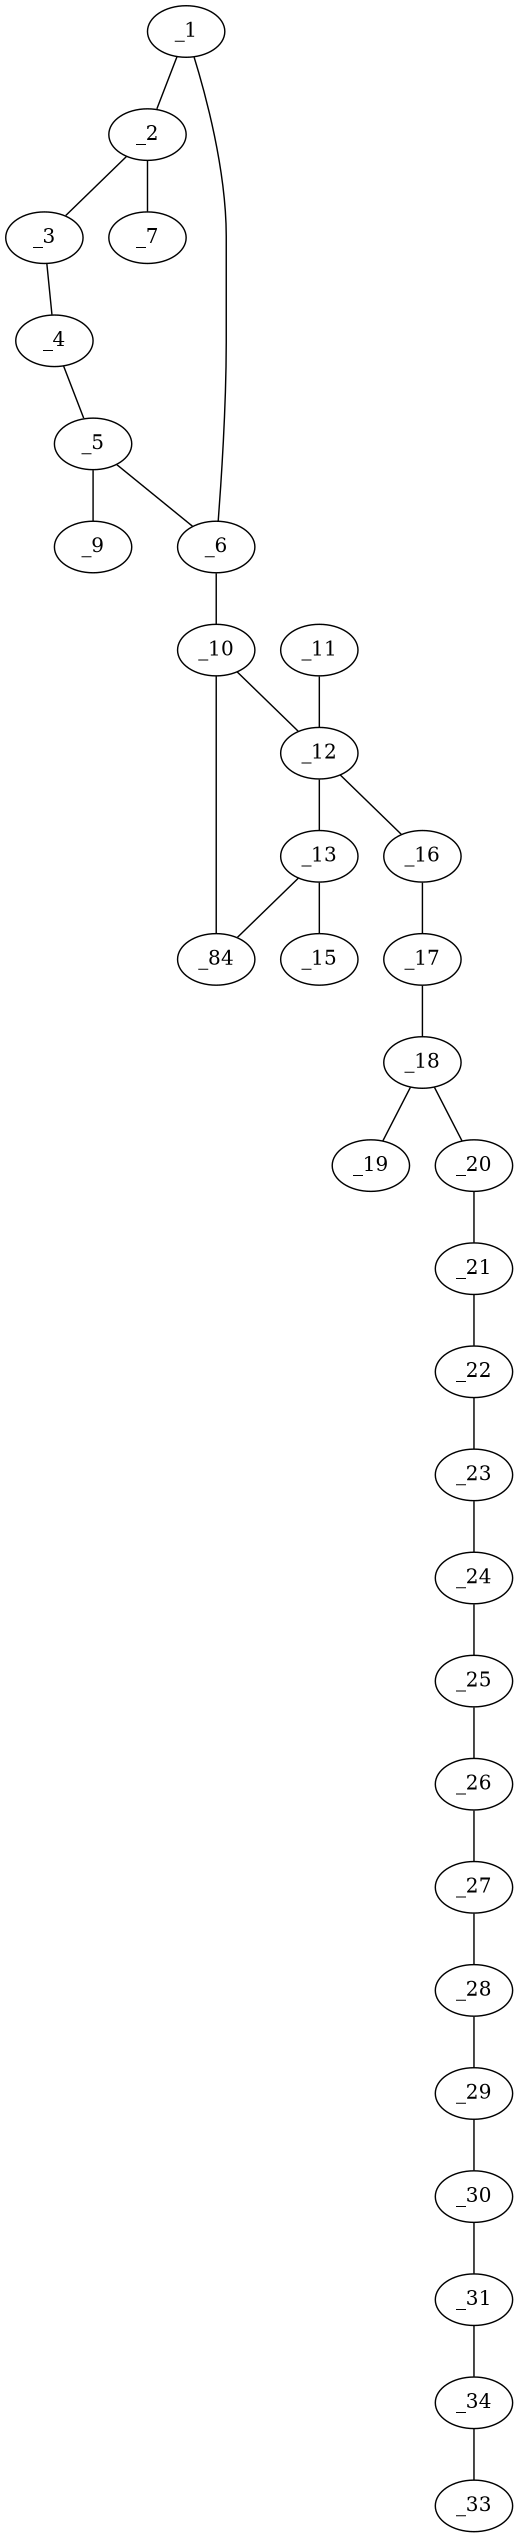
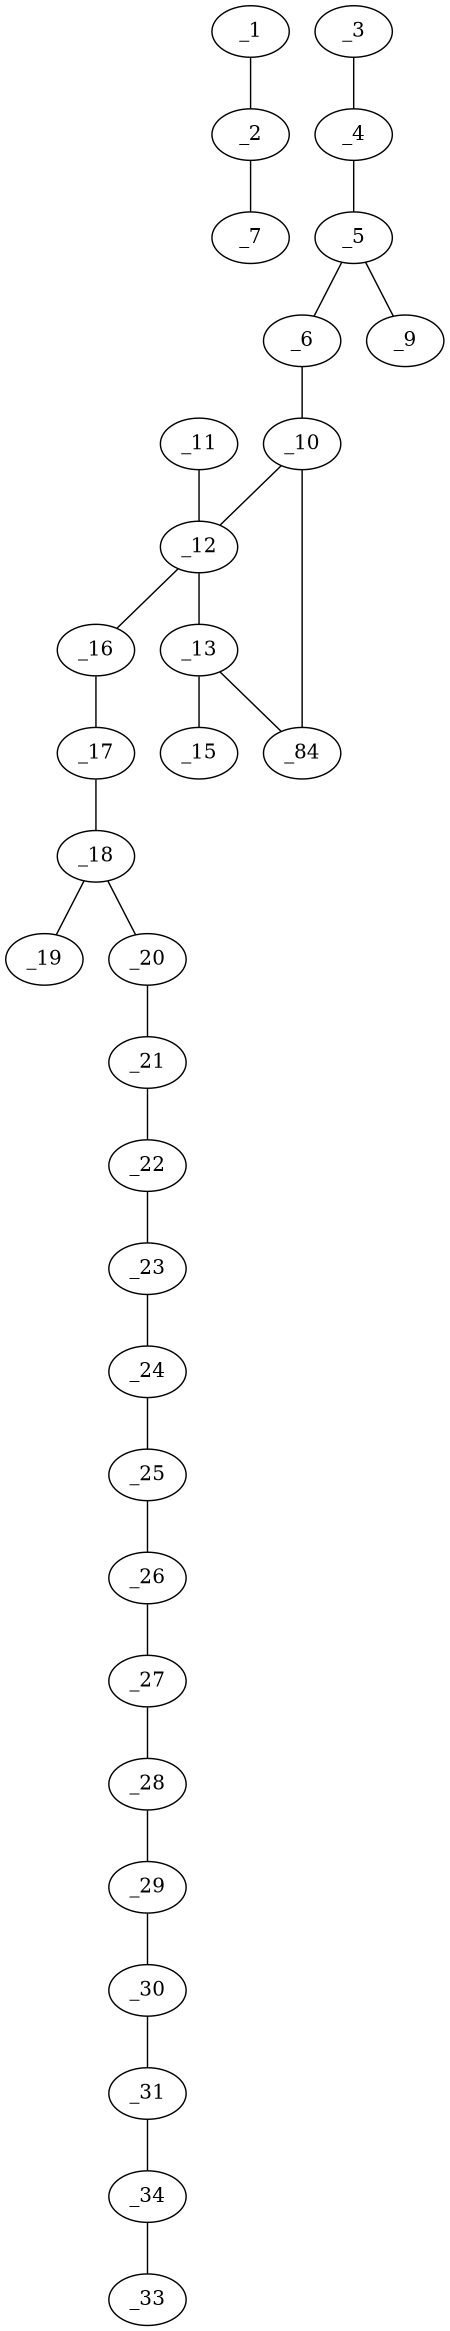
(96, 186) -> none
(226, 287) -> none
